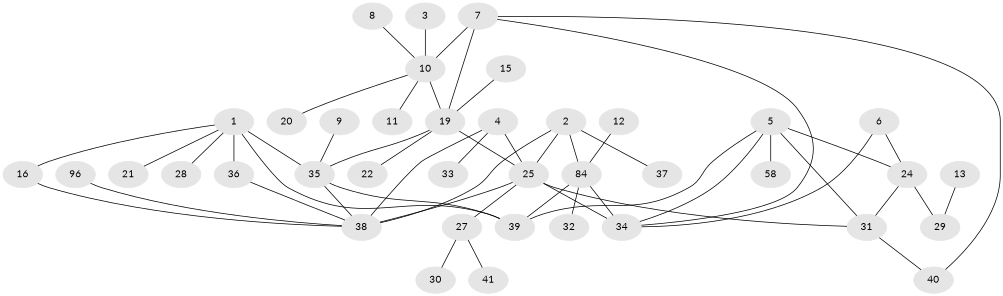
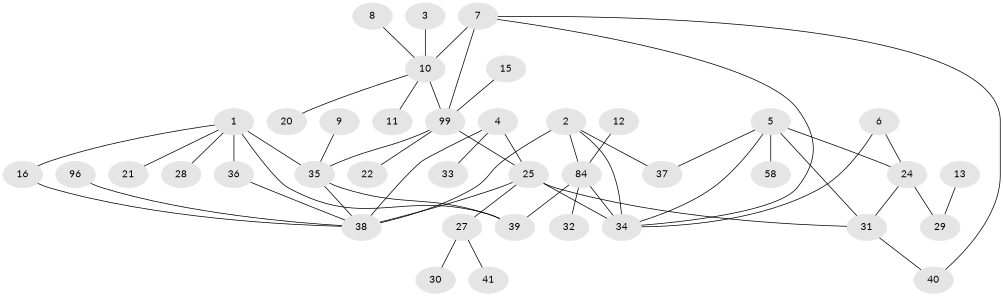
(445, 122) -> (445, 122)
(547, 148) -> (611, 167)
(654, 201) -> (716, 148)
